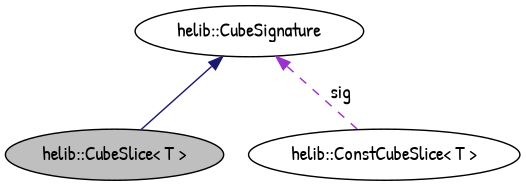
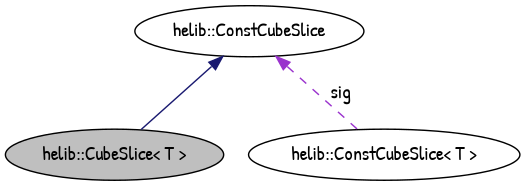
(249, 31) -> (249, 31)
